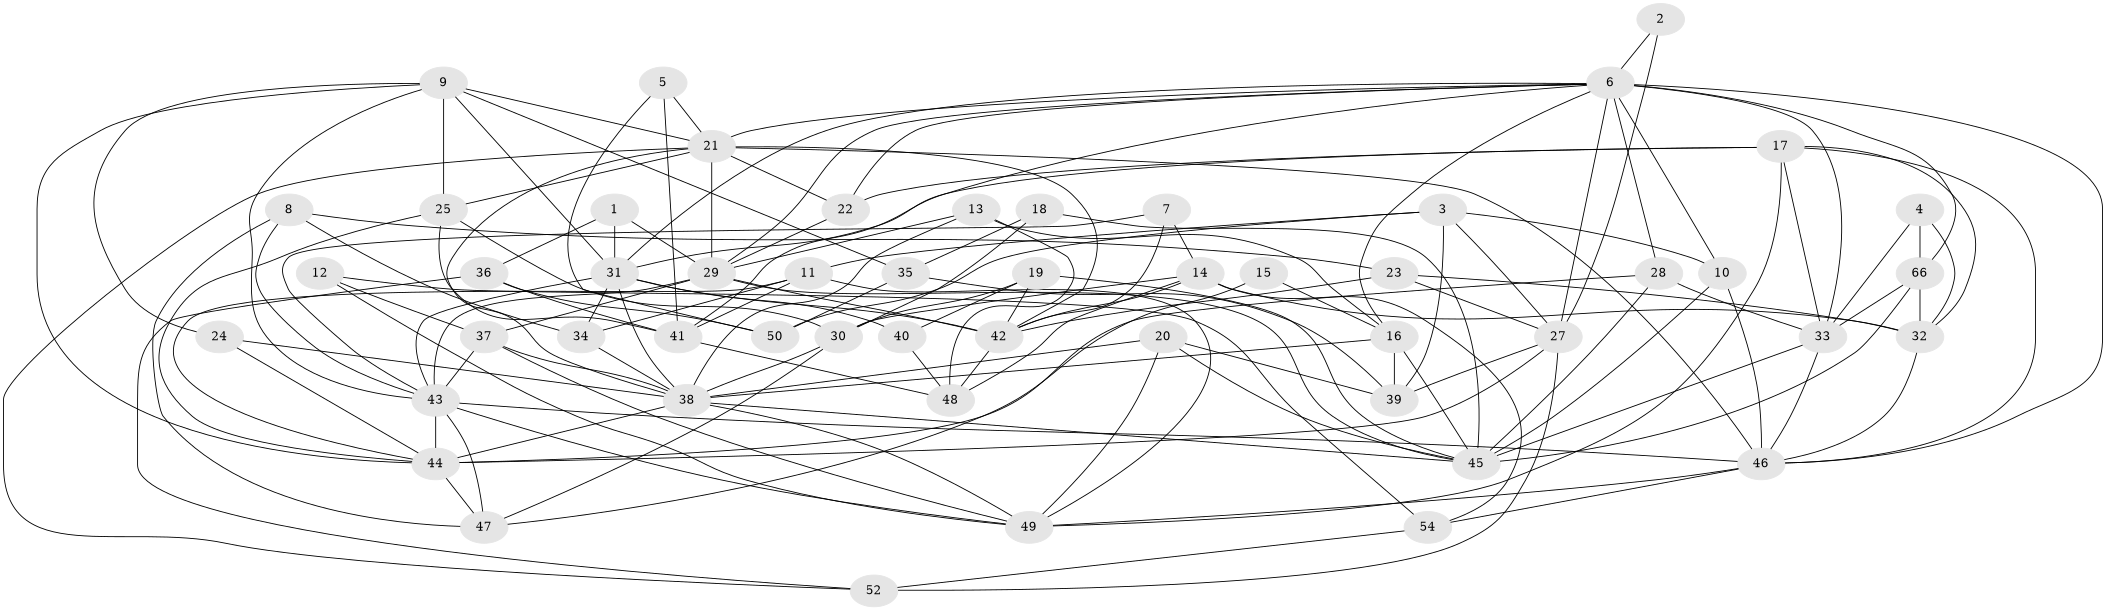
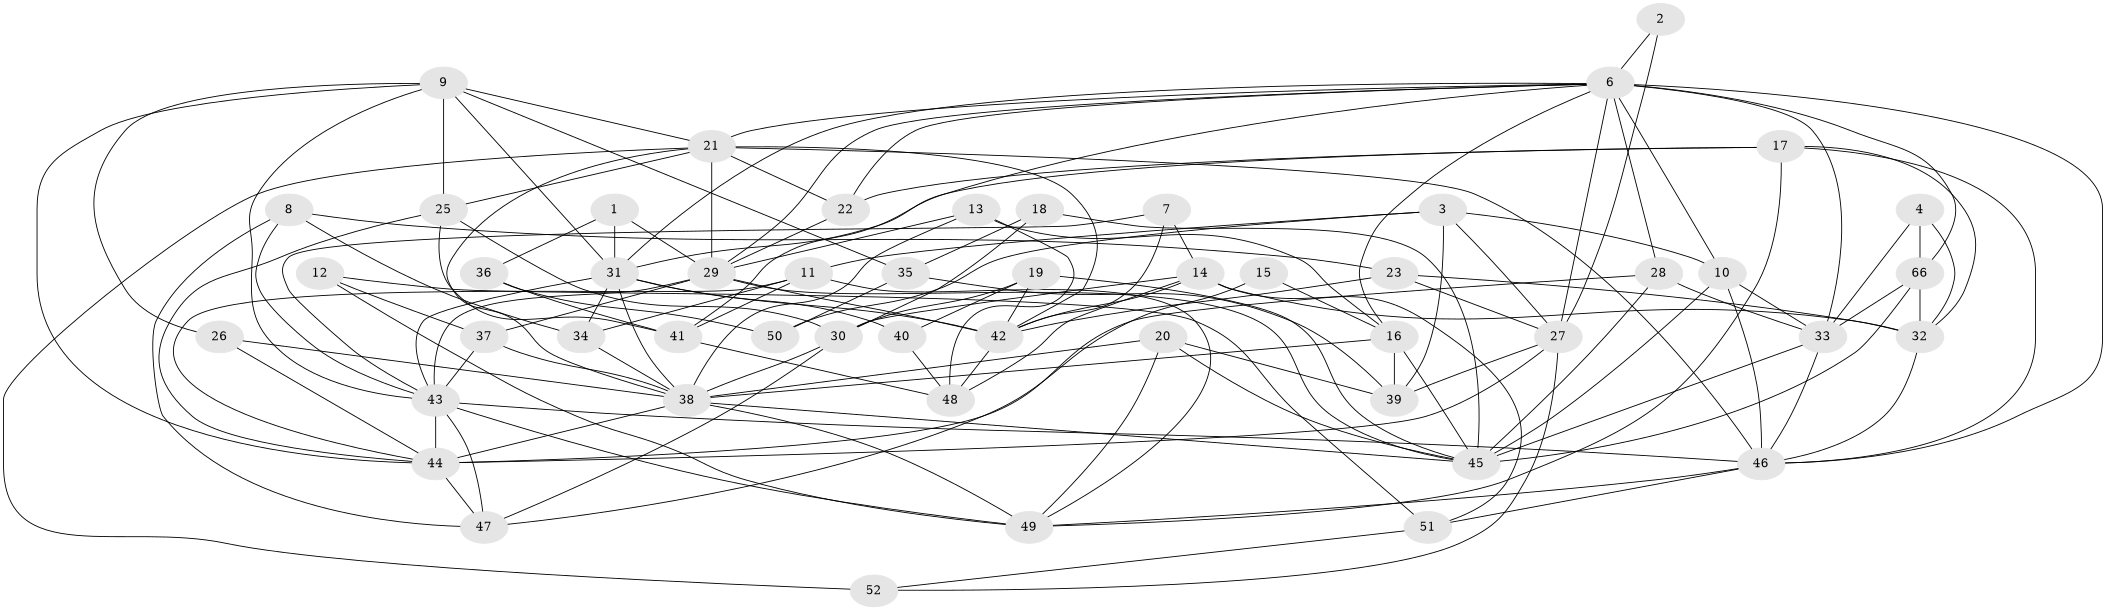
(663, 83) -> none
(1802, 242) -> (1769, 303)
(220, 337) -> (220, 337)
(724, 440) -> none
(264, 521) -> none
(1428, 527) -> (1428, 527)
